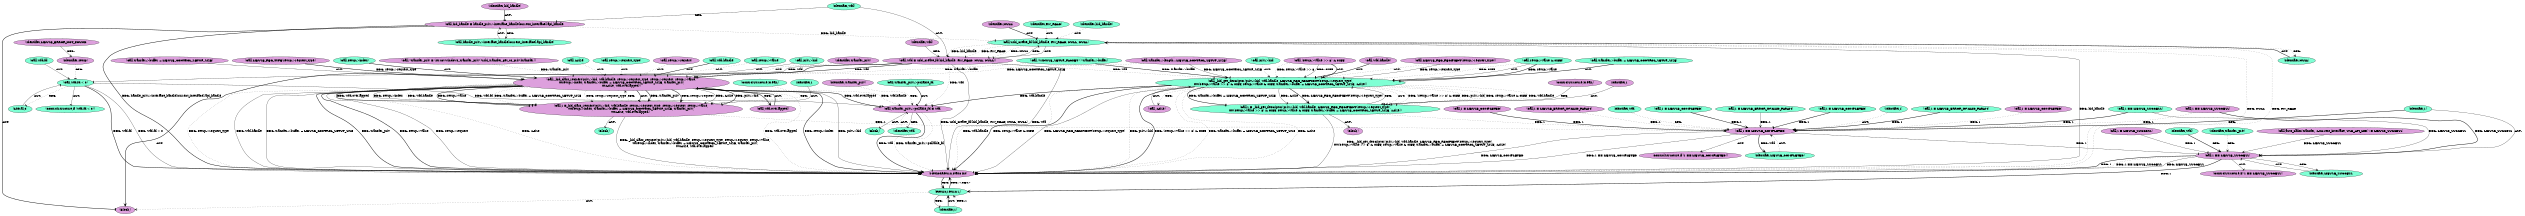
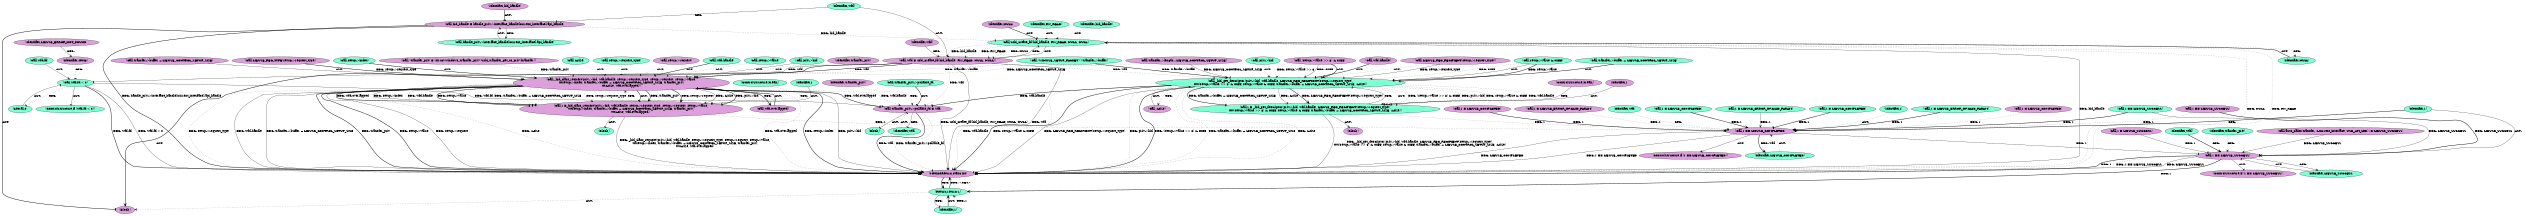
(947, 89) -> (947, 89)
